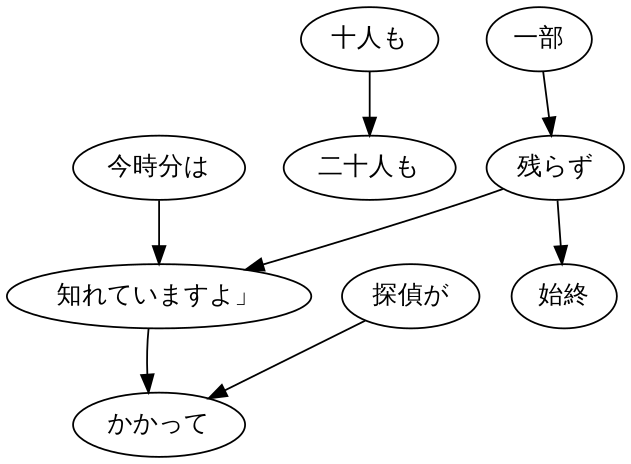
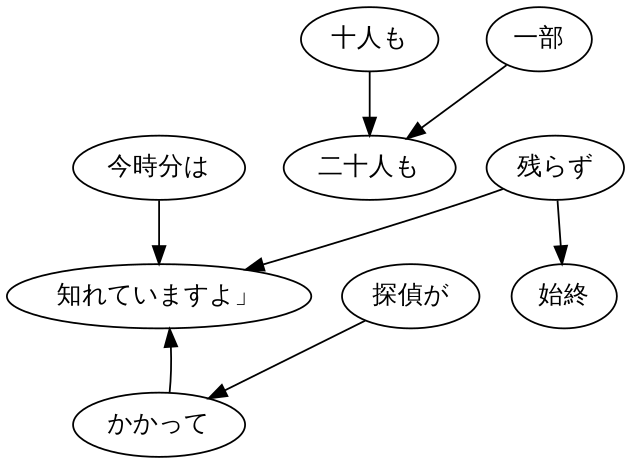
(546, 95) -> (464, 96)
(147, 352) -> (171, 370)
